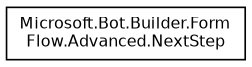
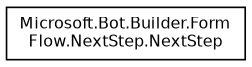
(126, 34) -> (126, 34)
